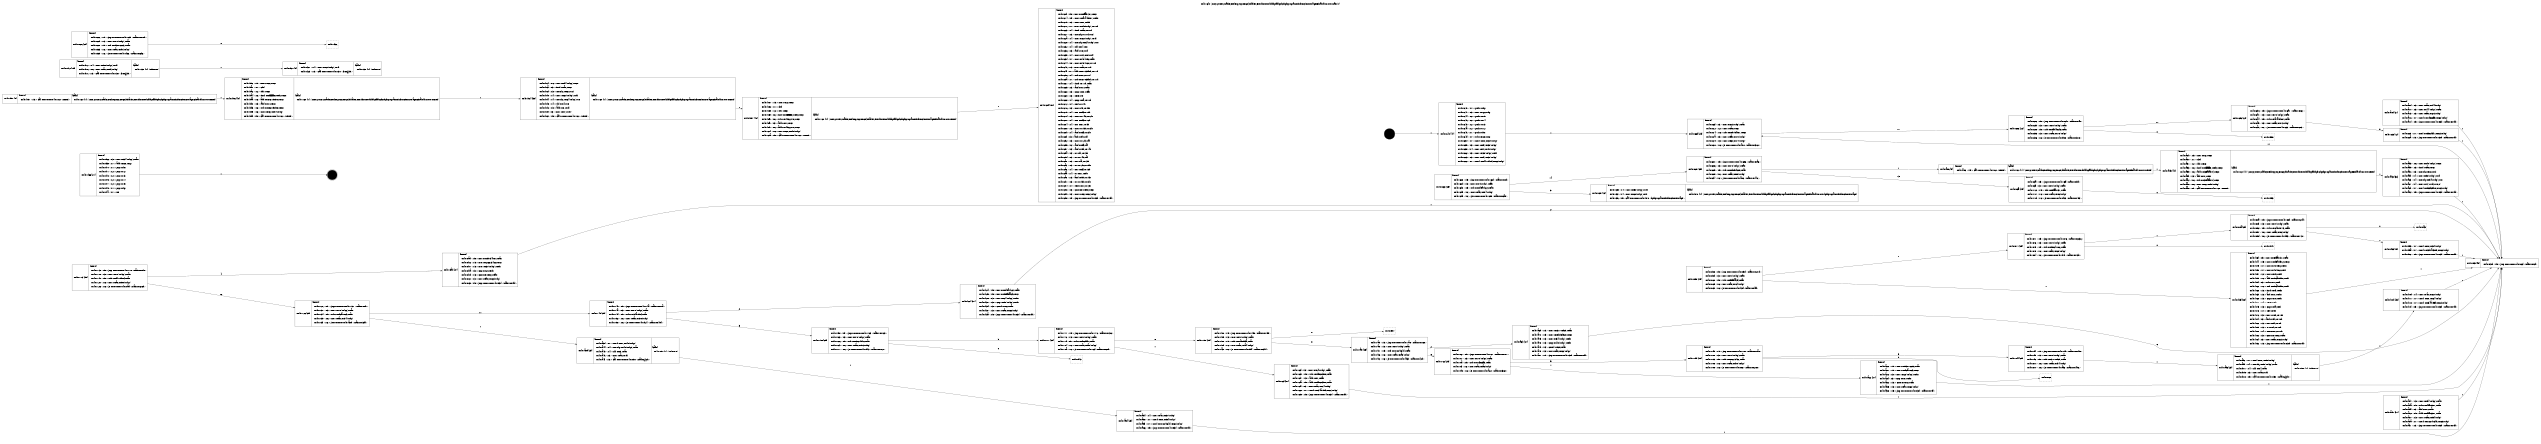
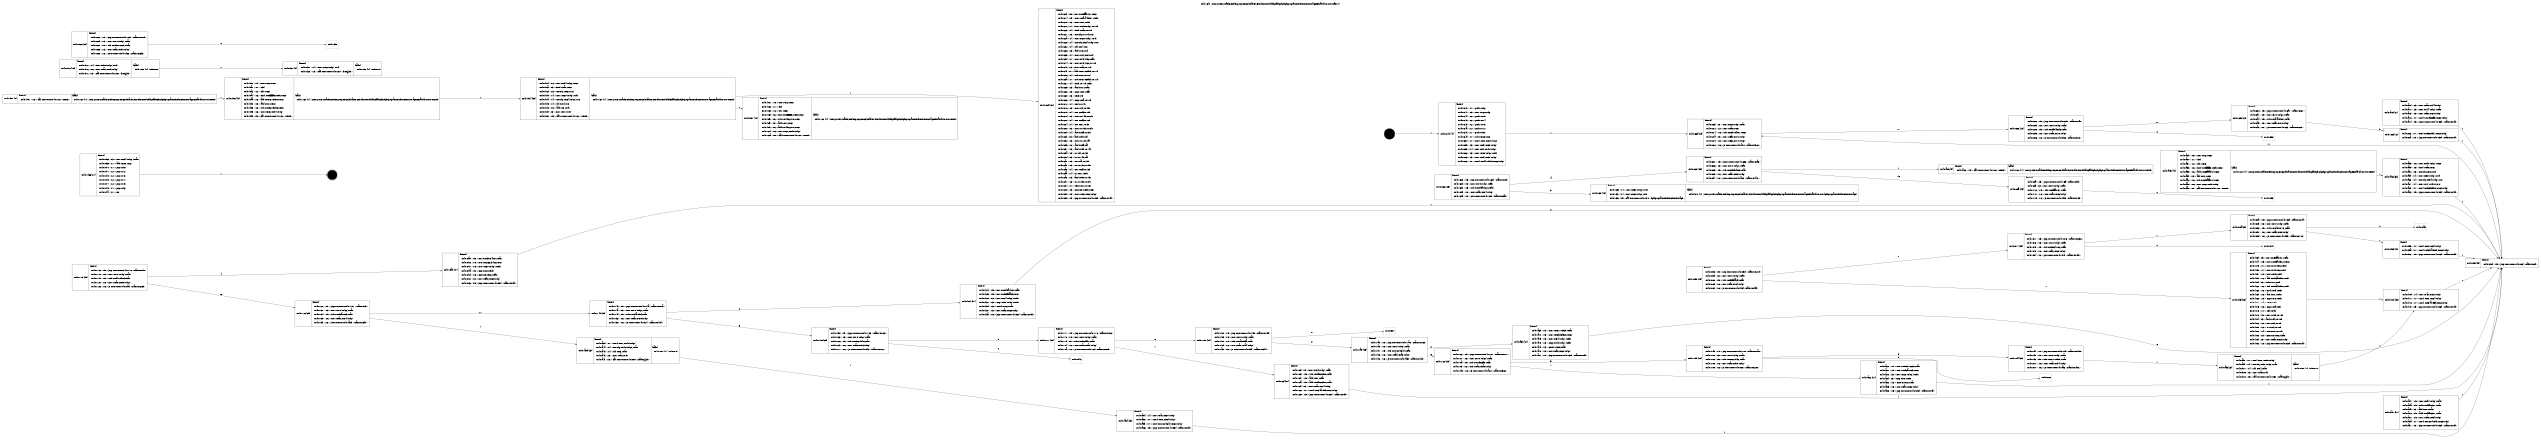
(997, 110) -> (886, 94)
(2156, 170) -> none
(2389, 281) -> (2344, 300)
